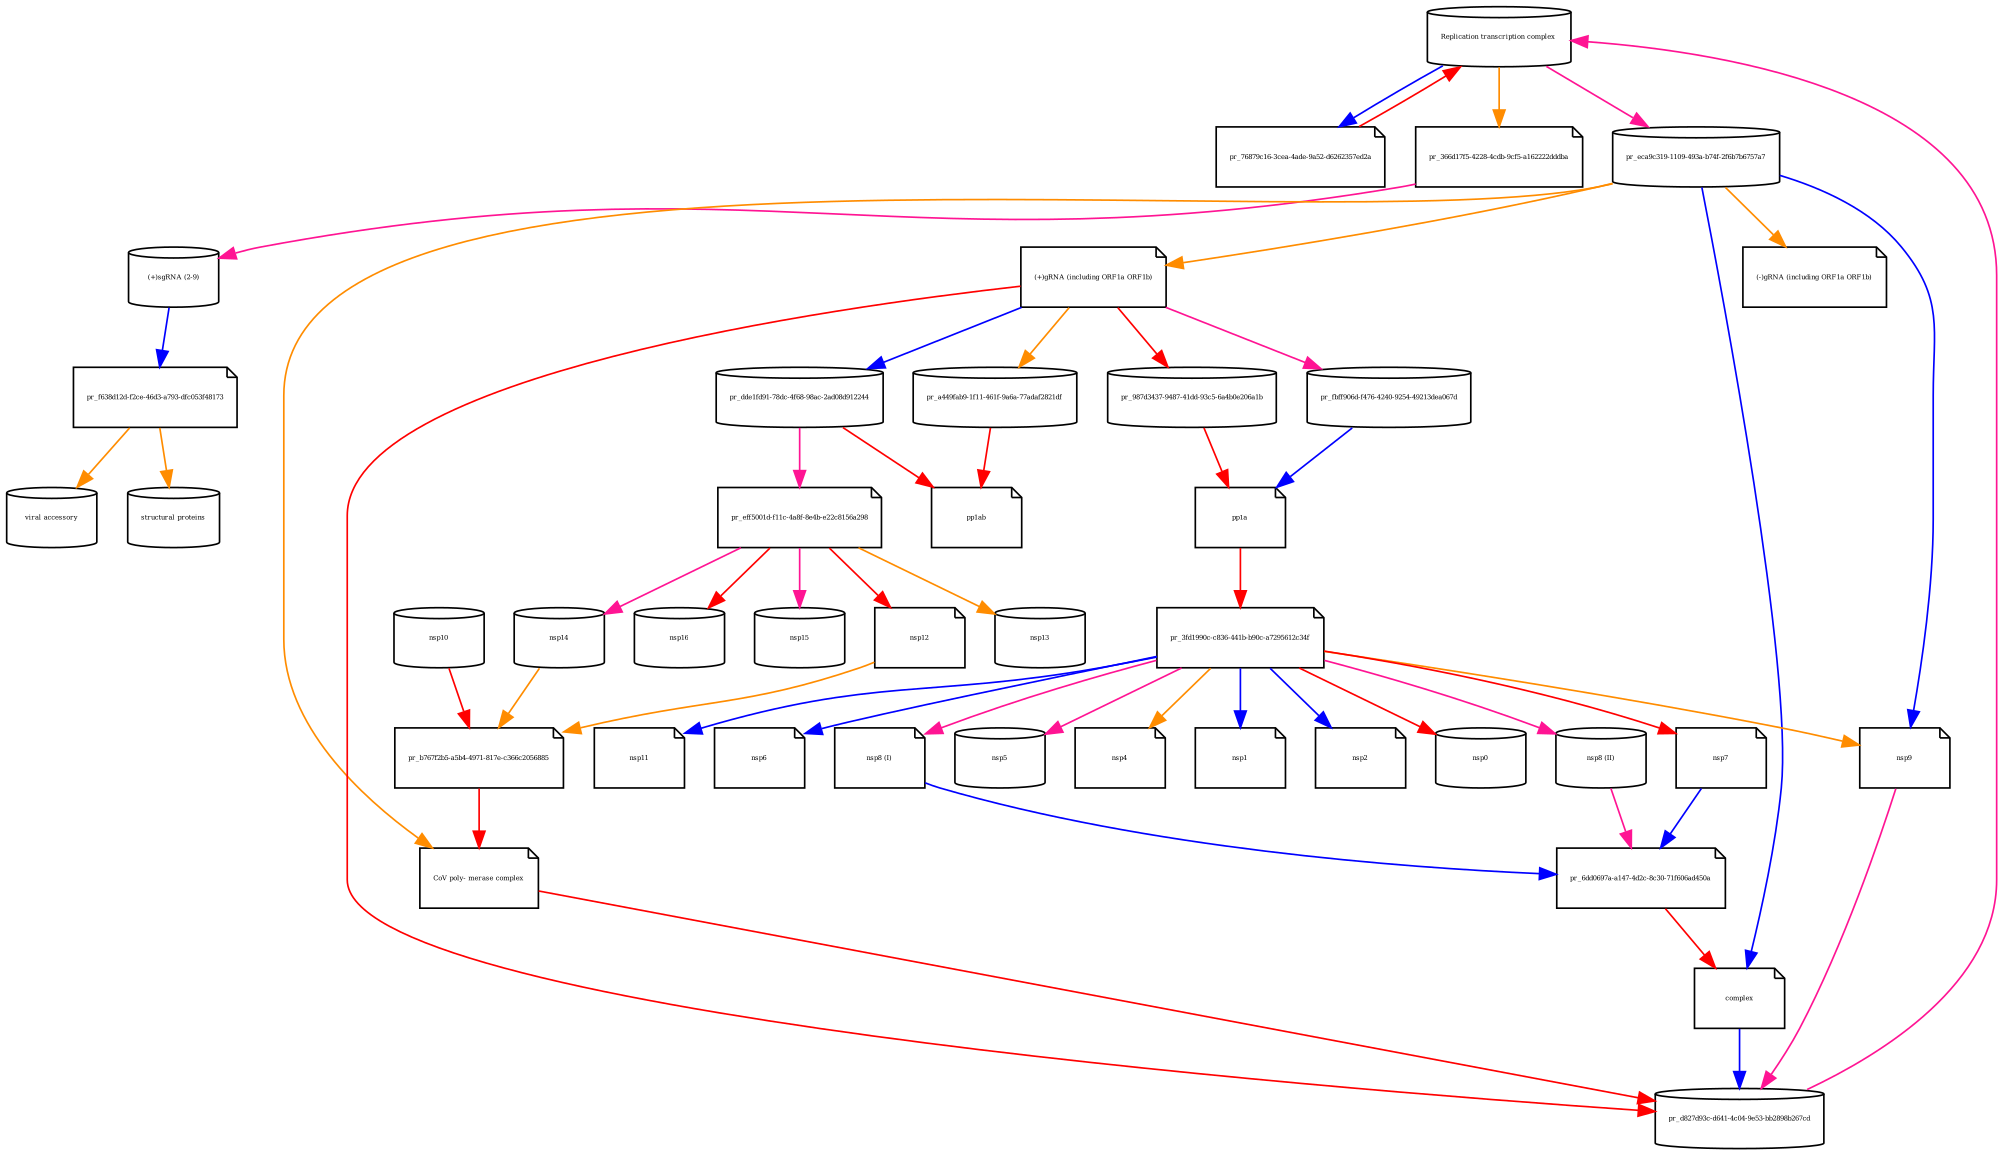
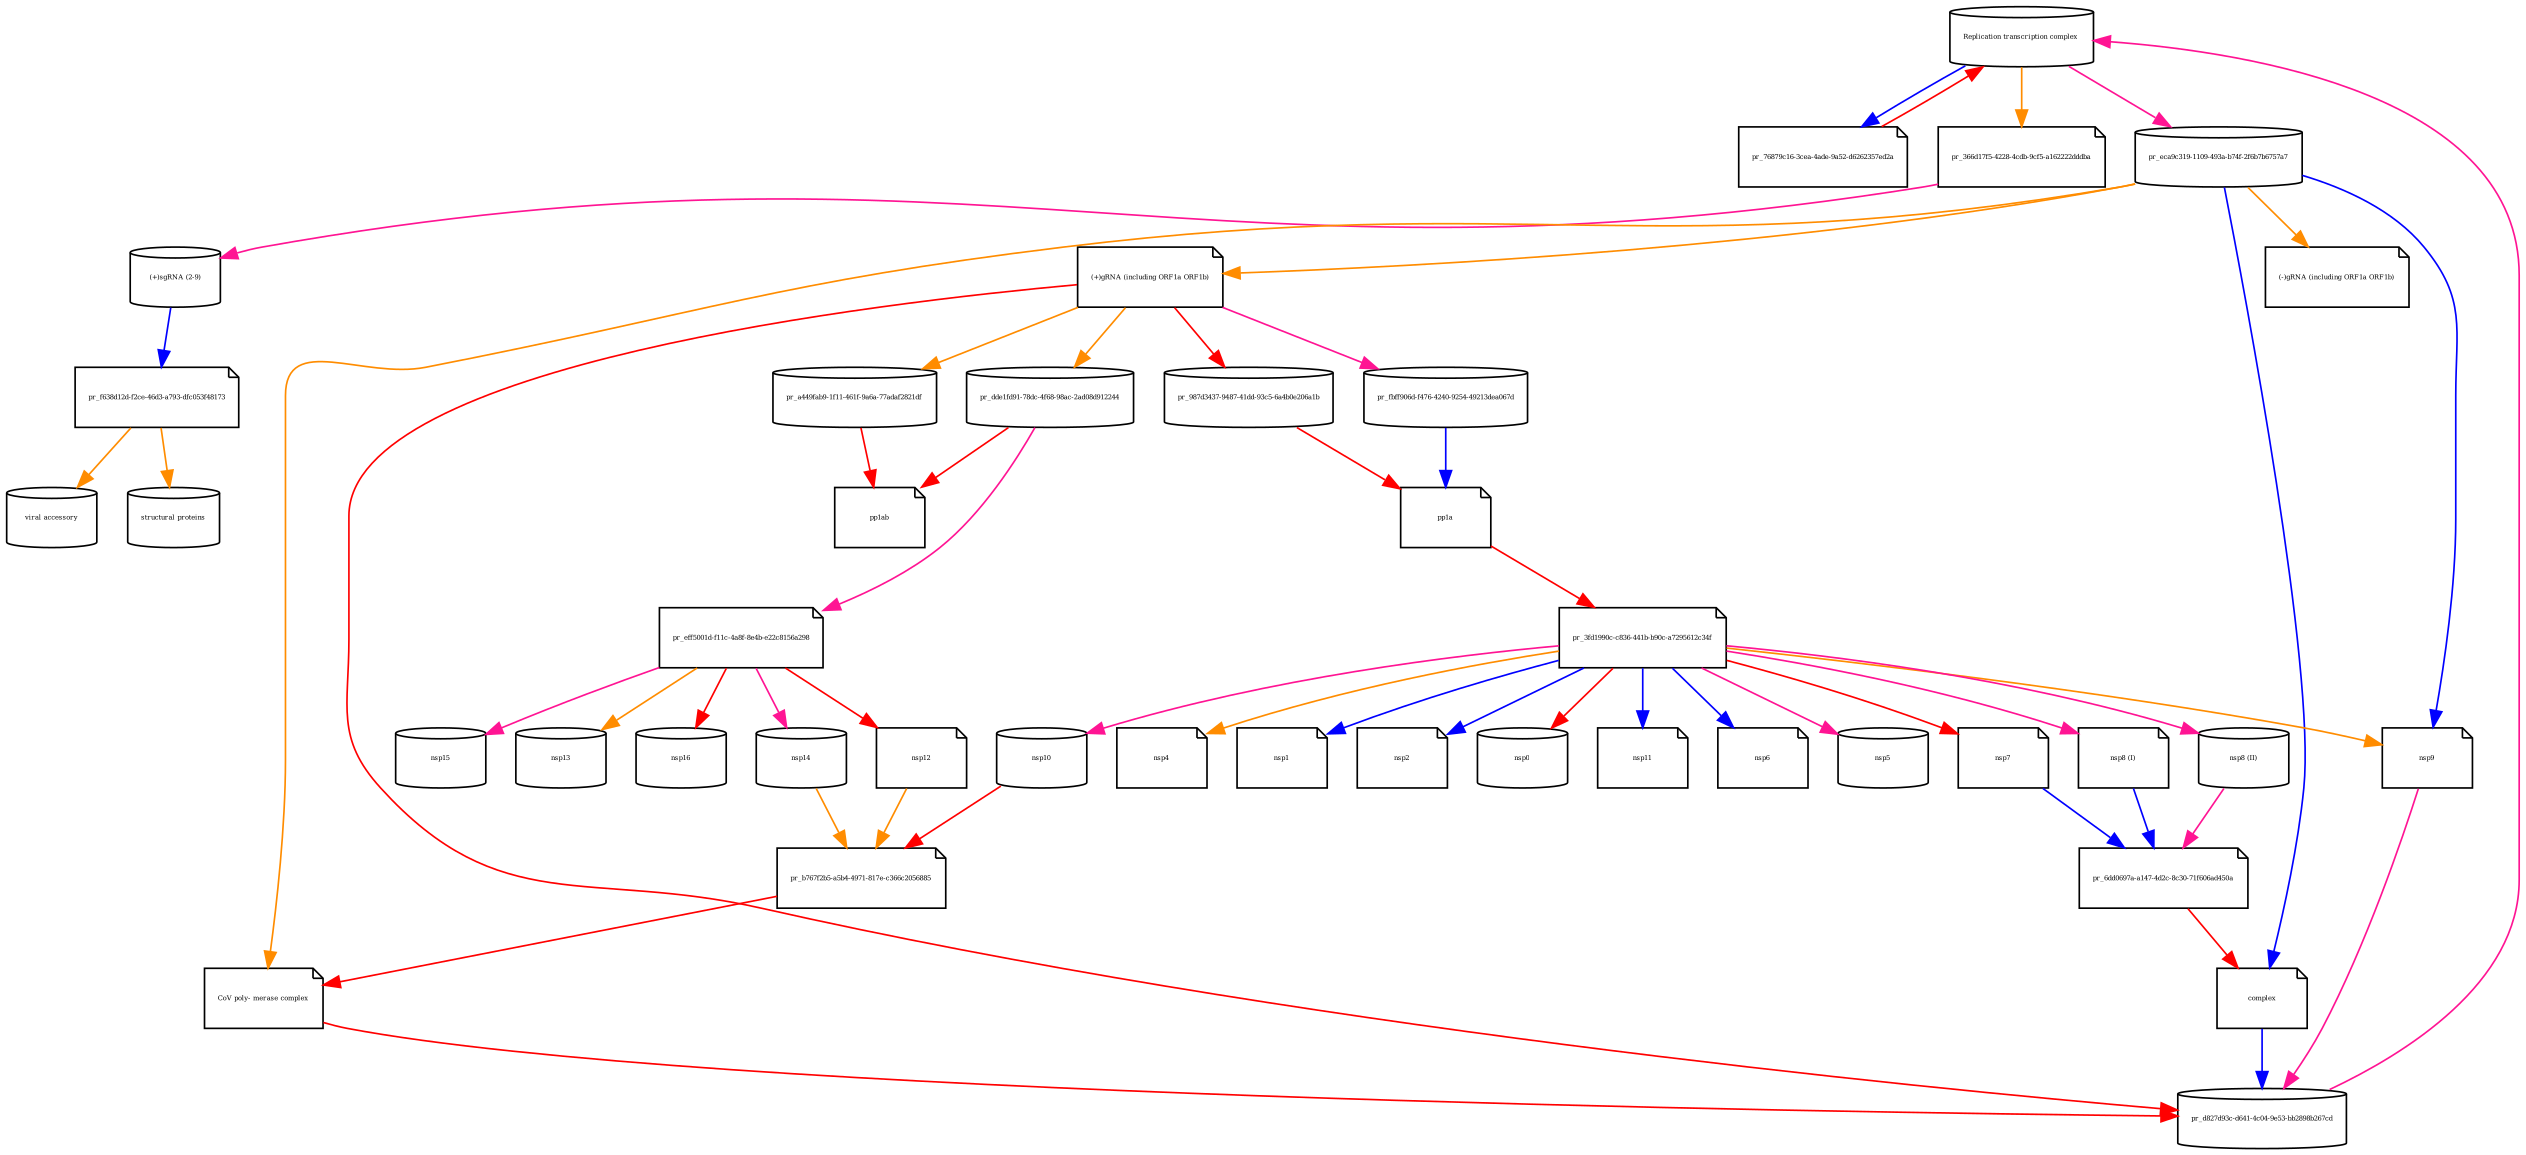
(953, 335) -> (1106, 331)
none -> (1329, 676)
